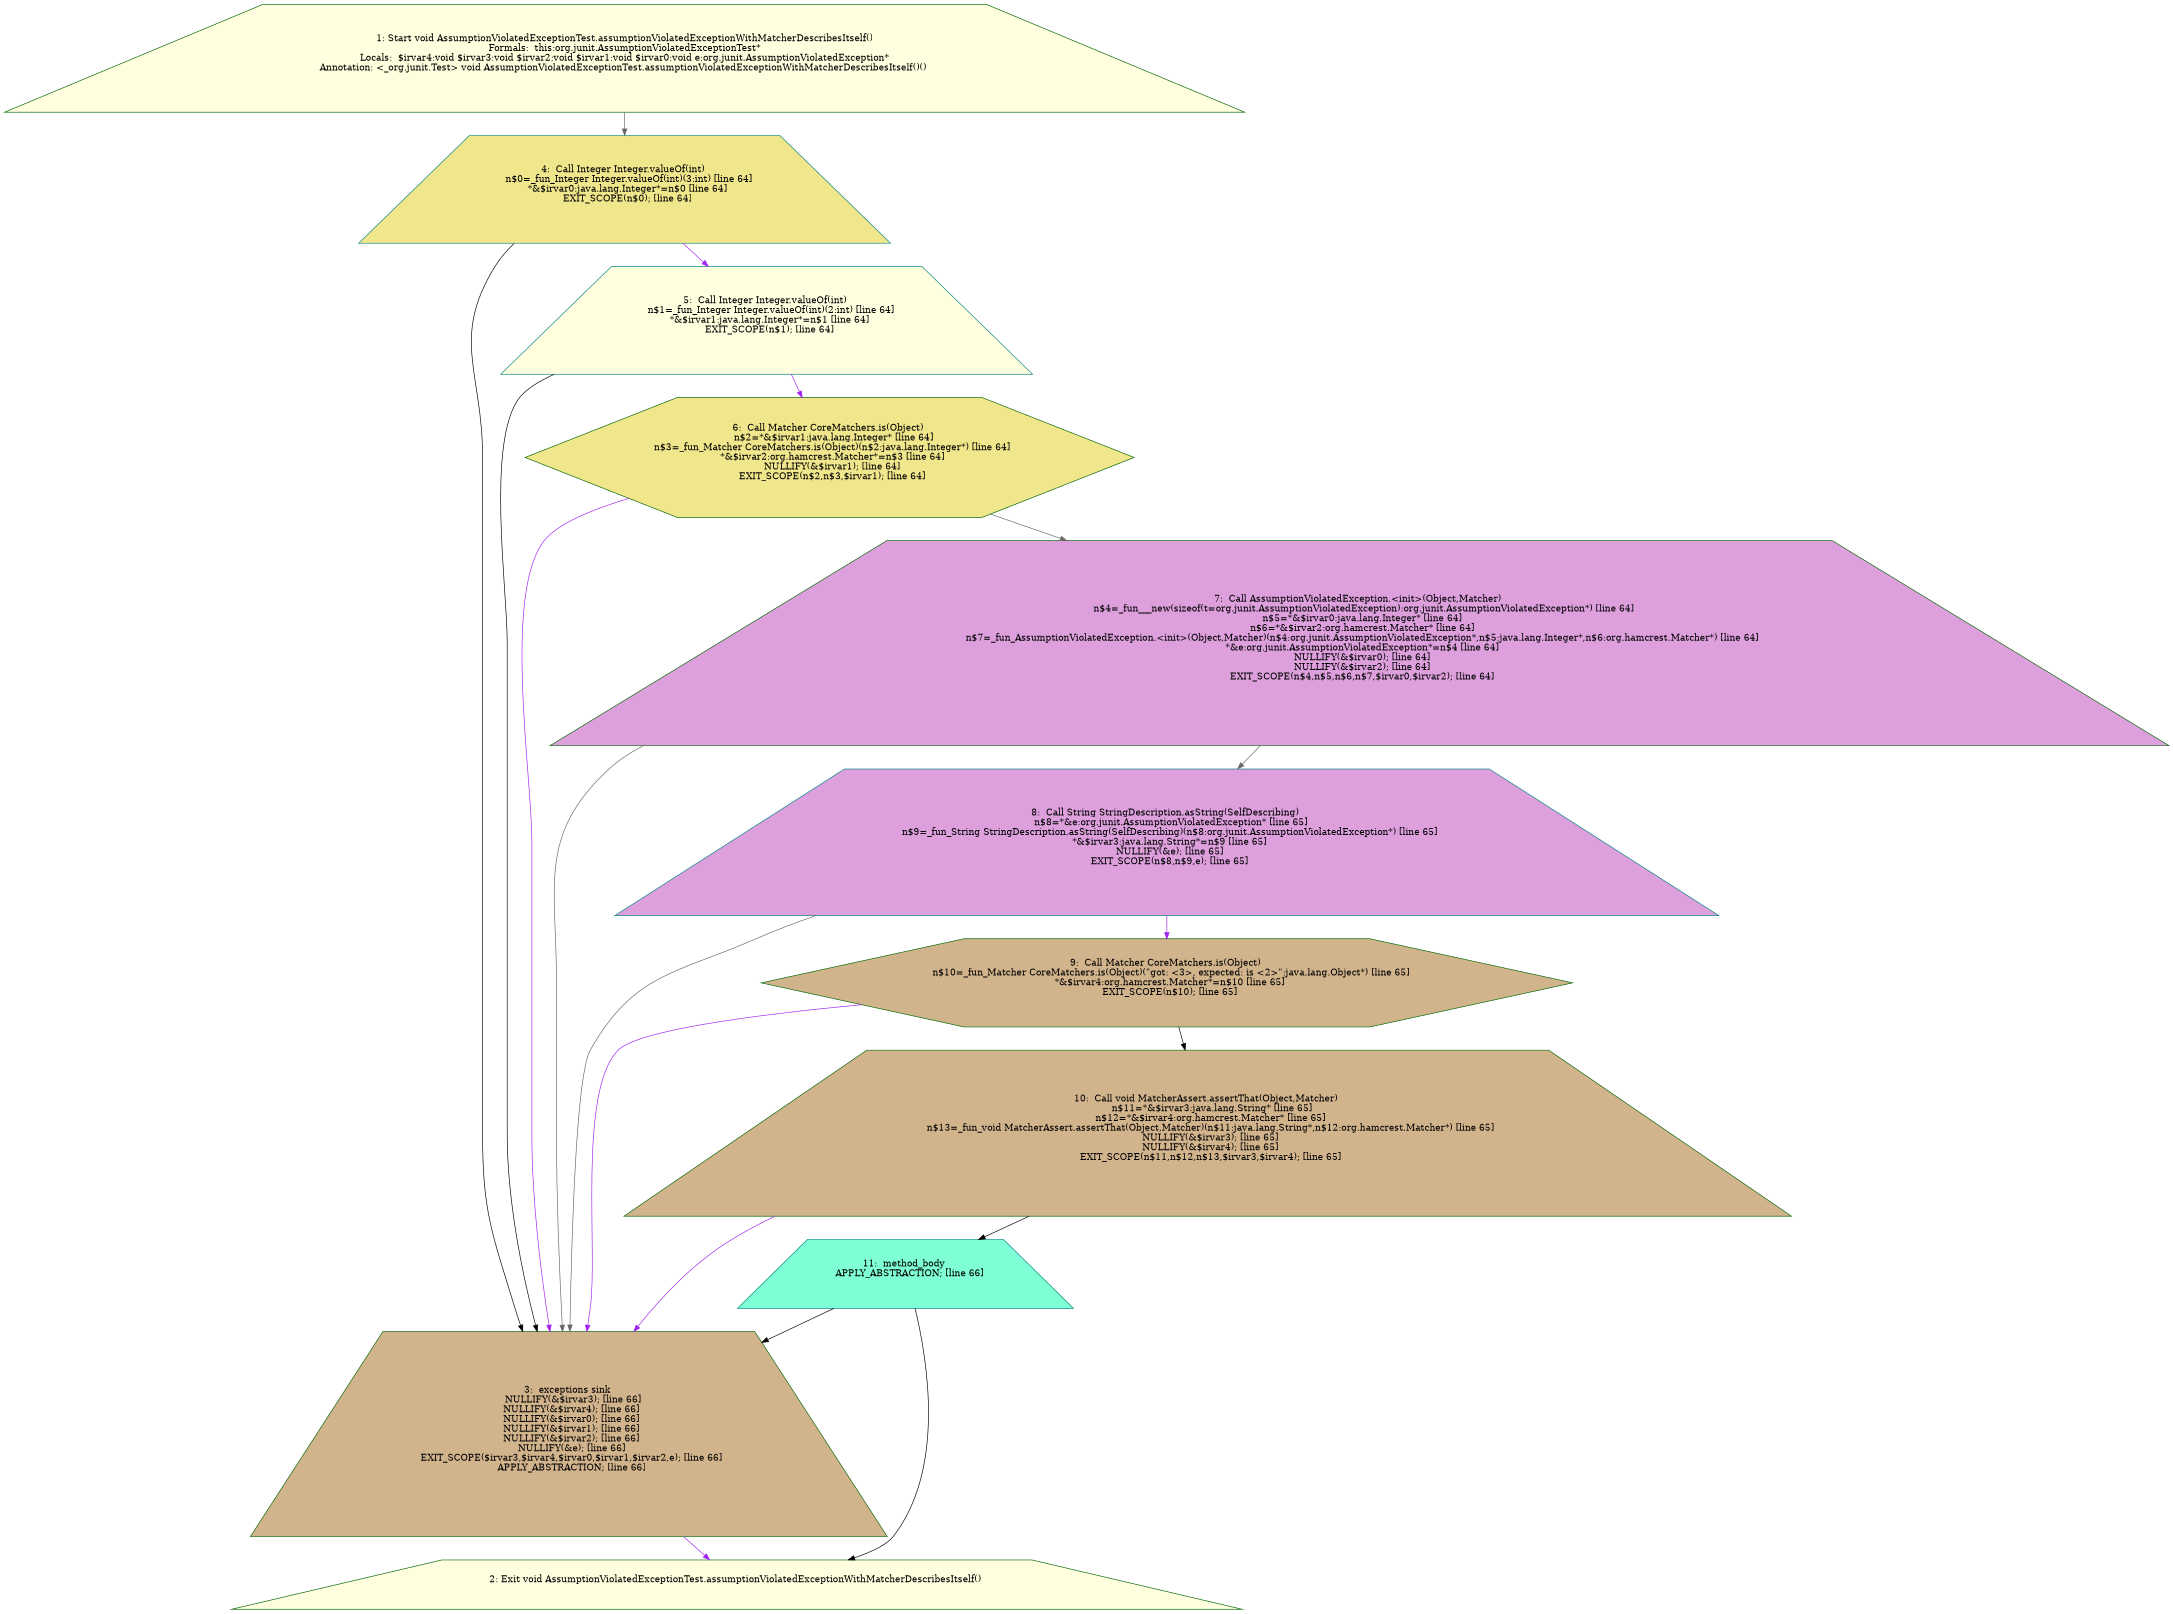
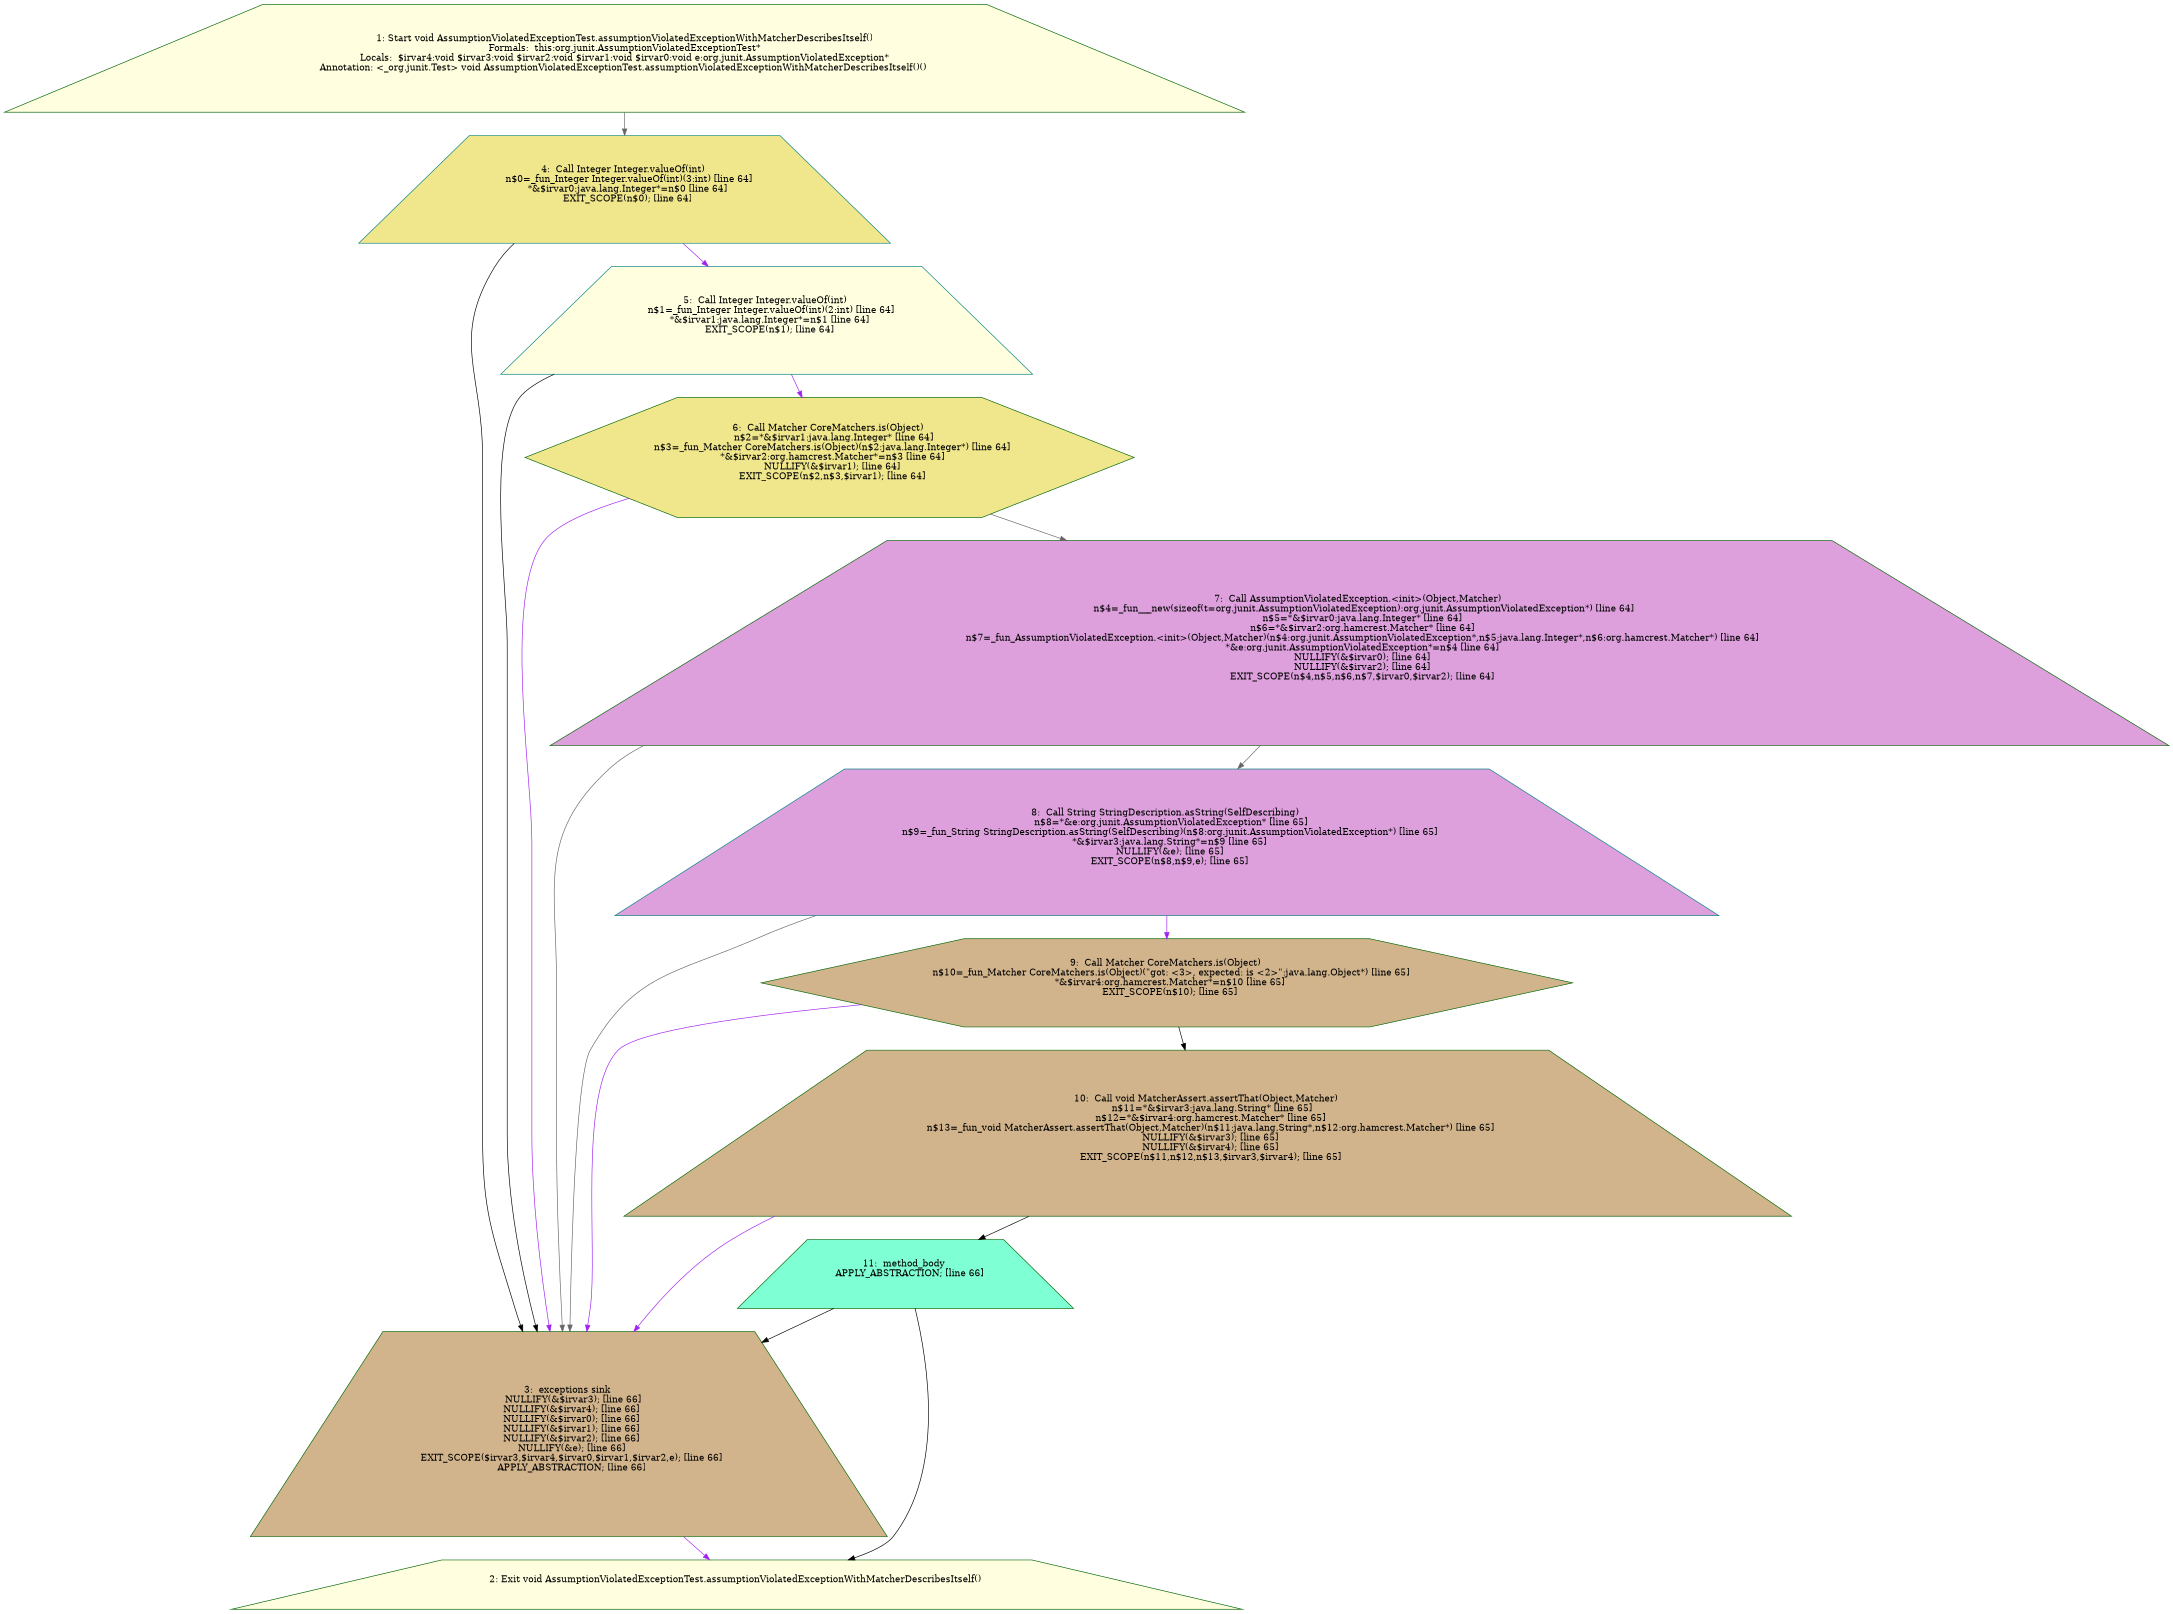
(905, 1274) -> (905, 1274)
